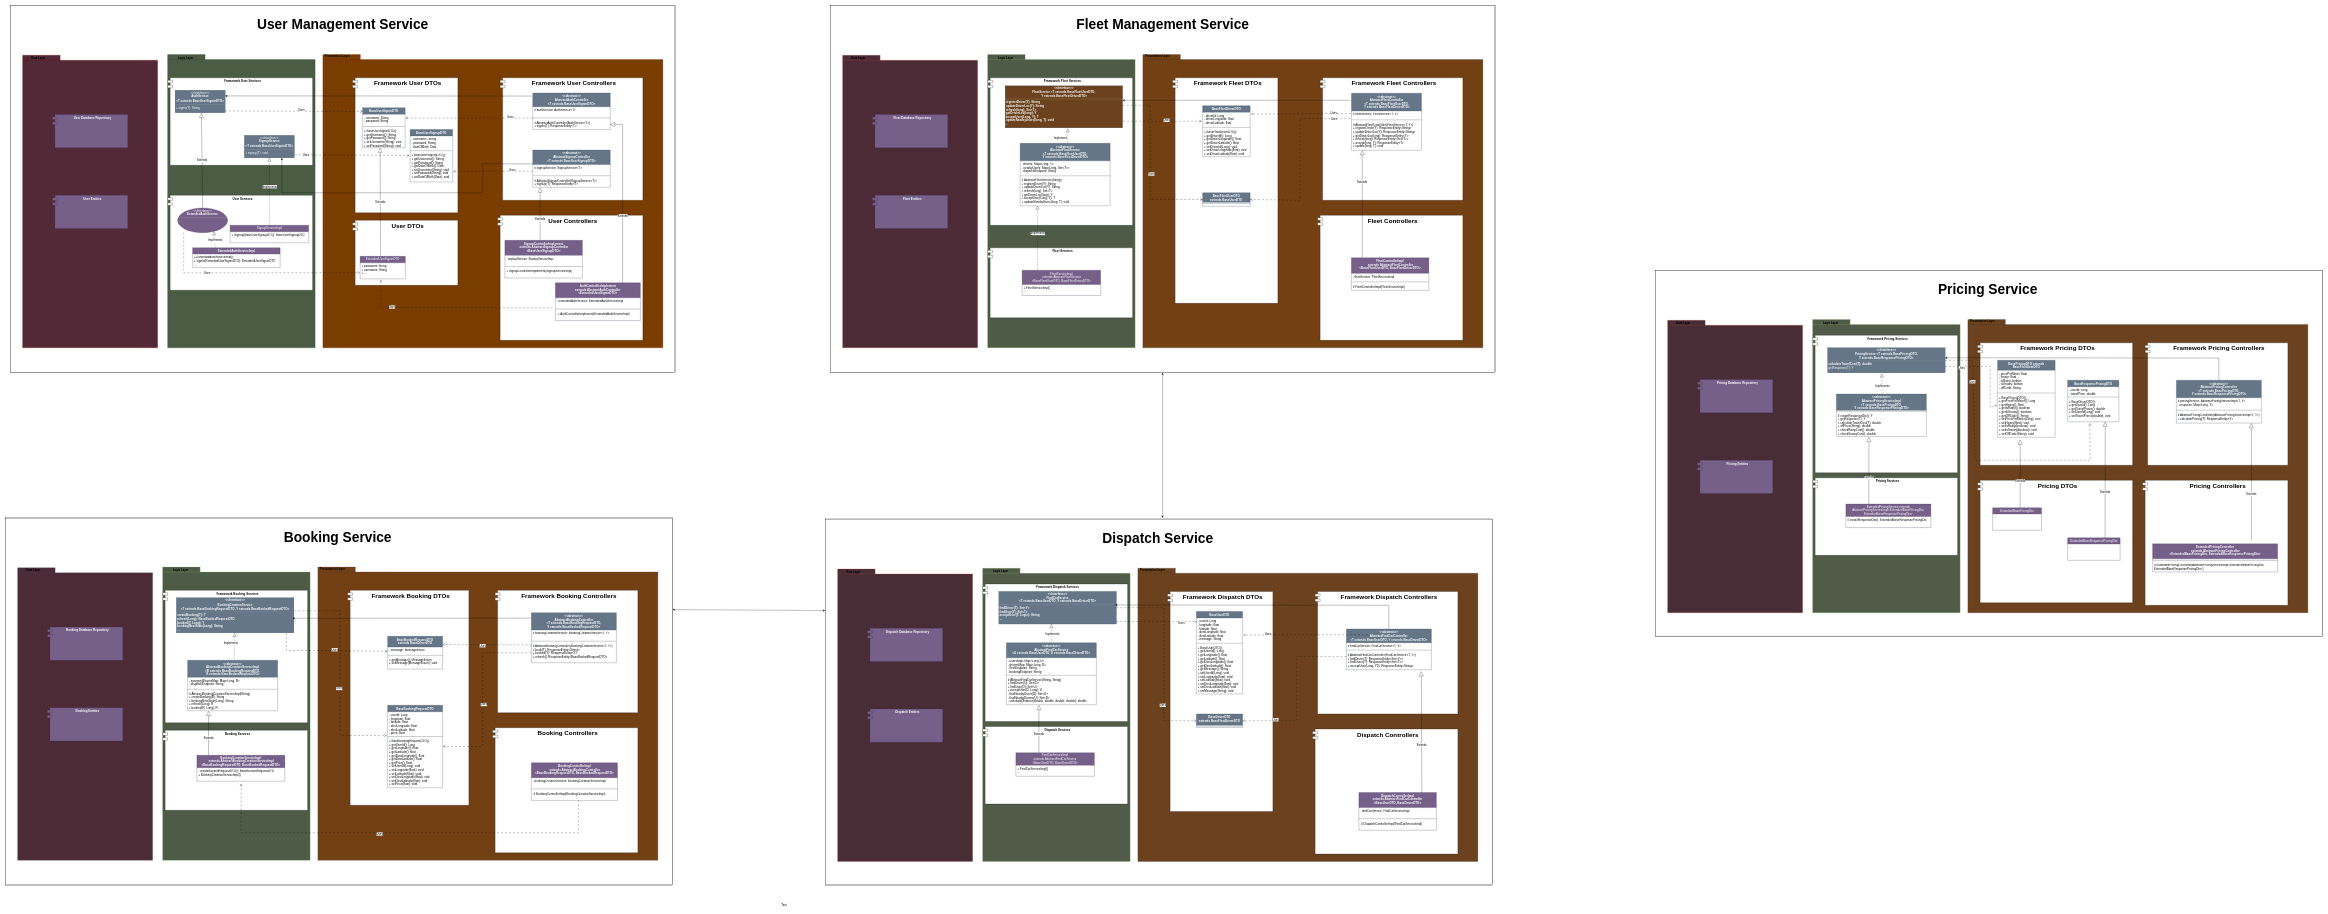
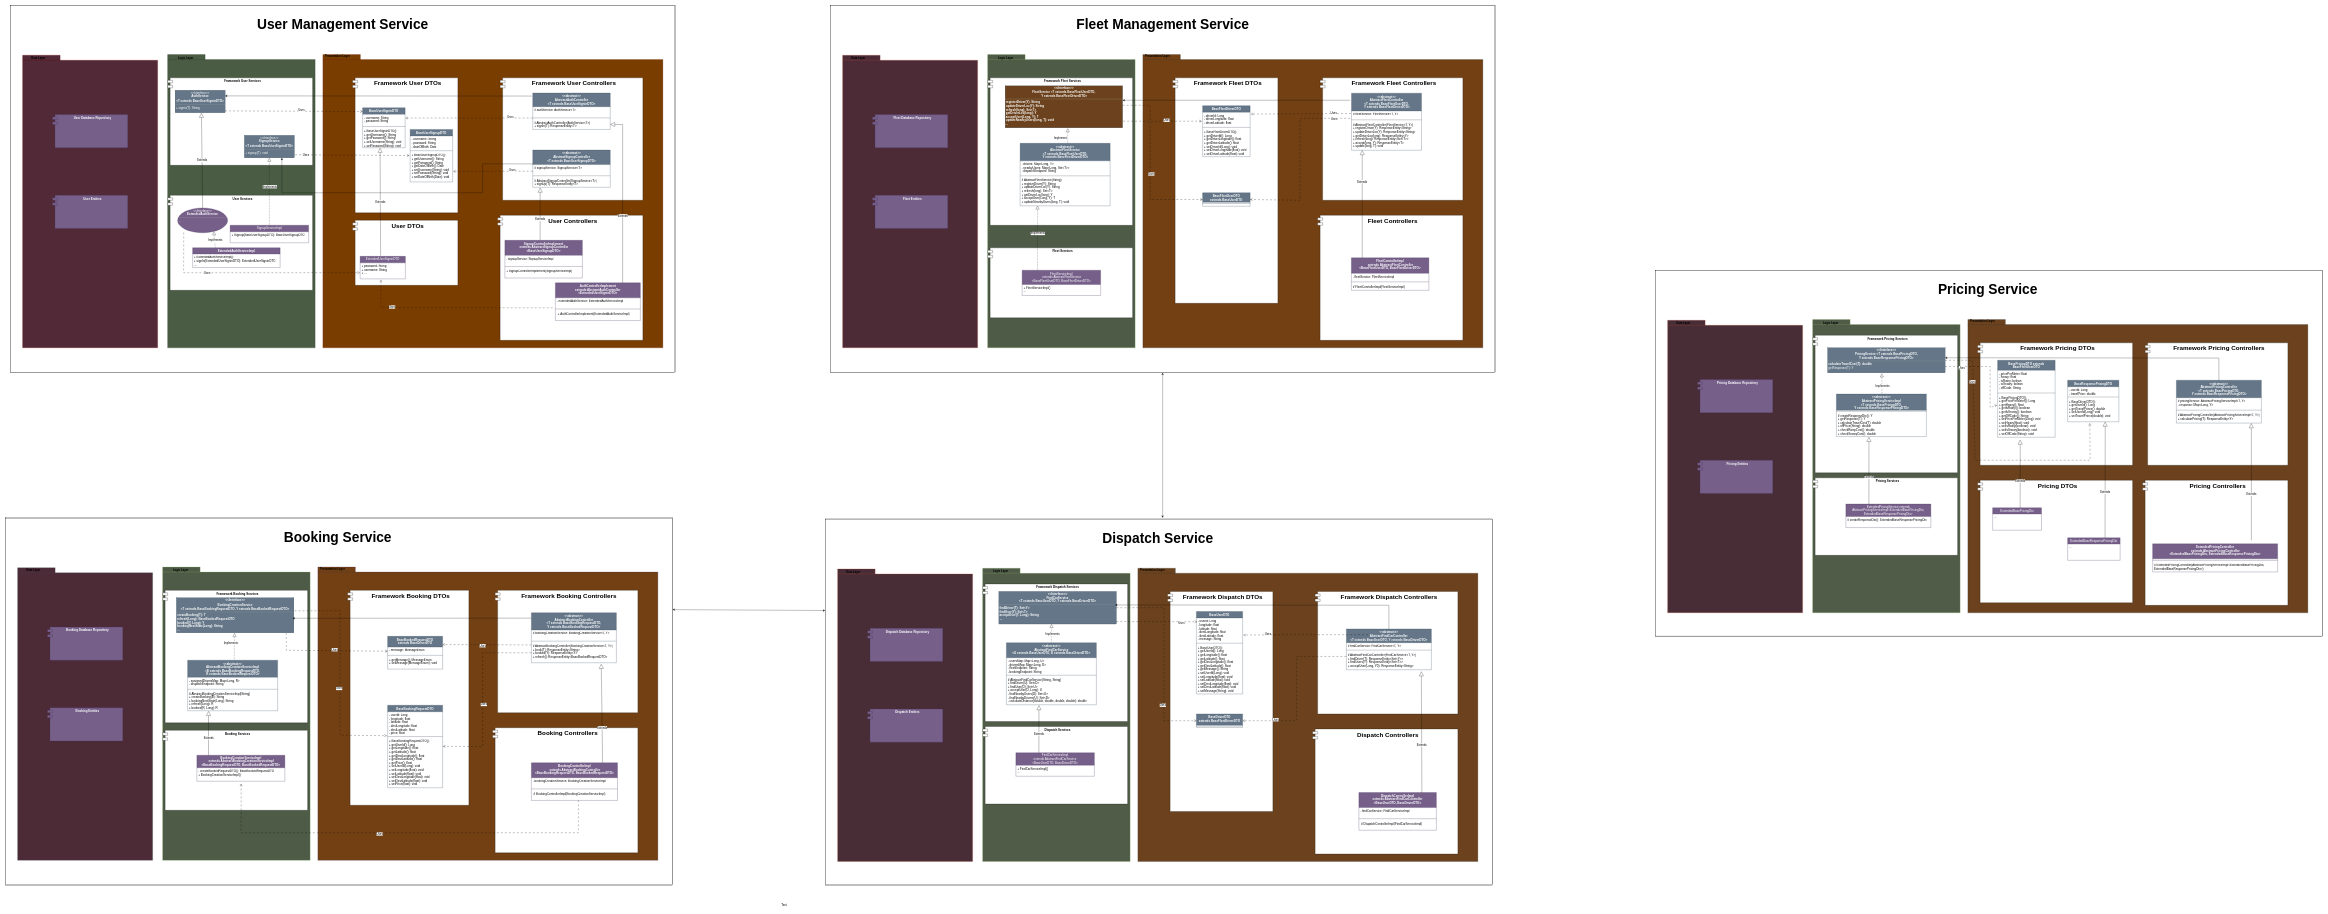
(1036, 604) -> (1036, 604)
none -> (602, 727)
